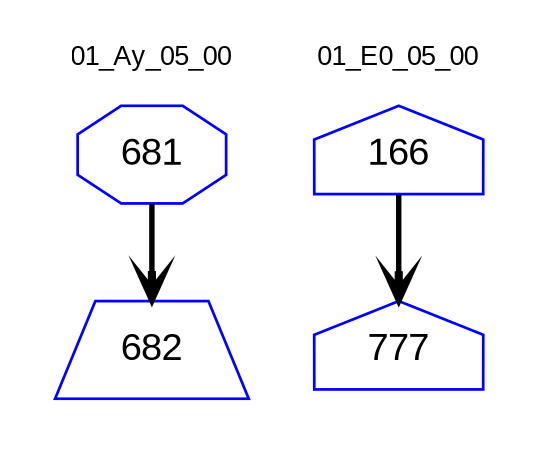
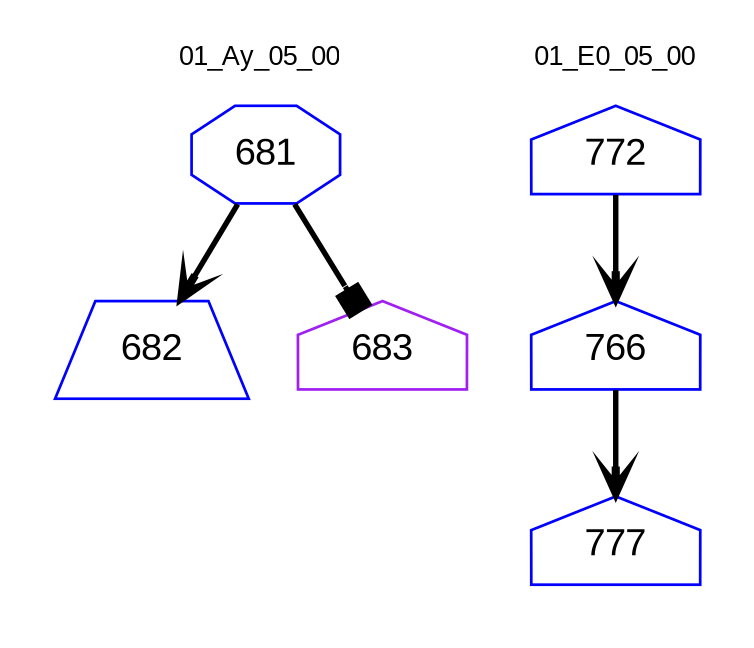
(399, 155) -> (616, 350)
none -> (616, 155)
none -> (382, 350)
